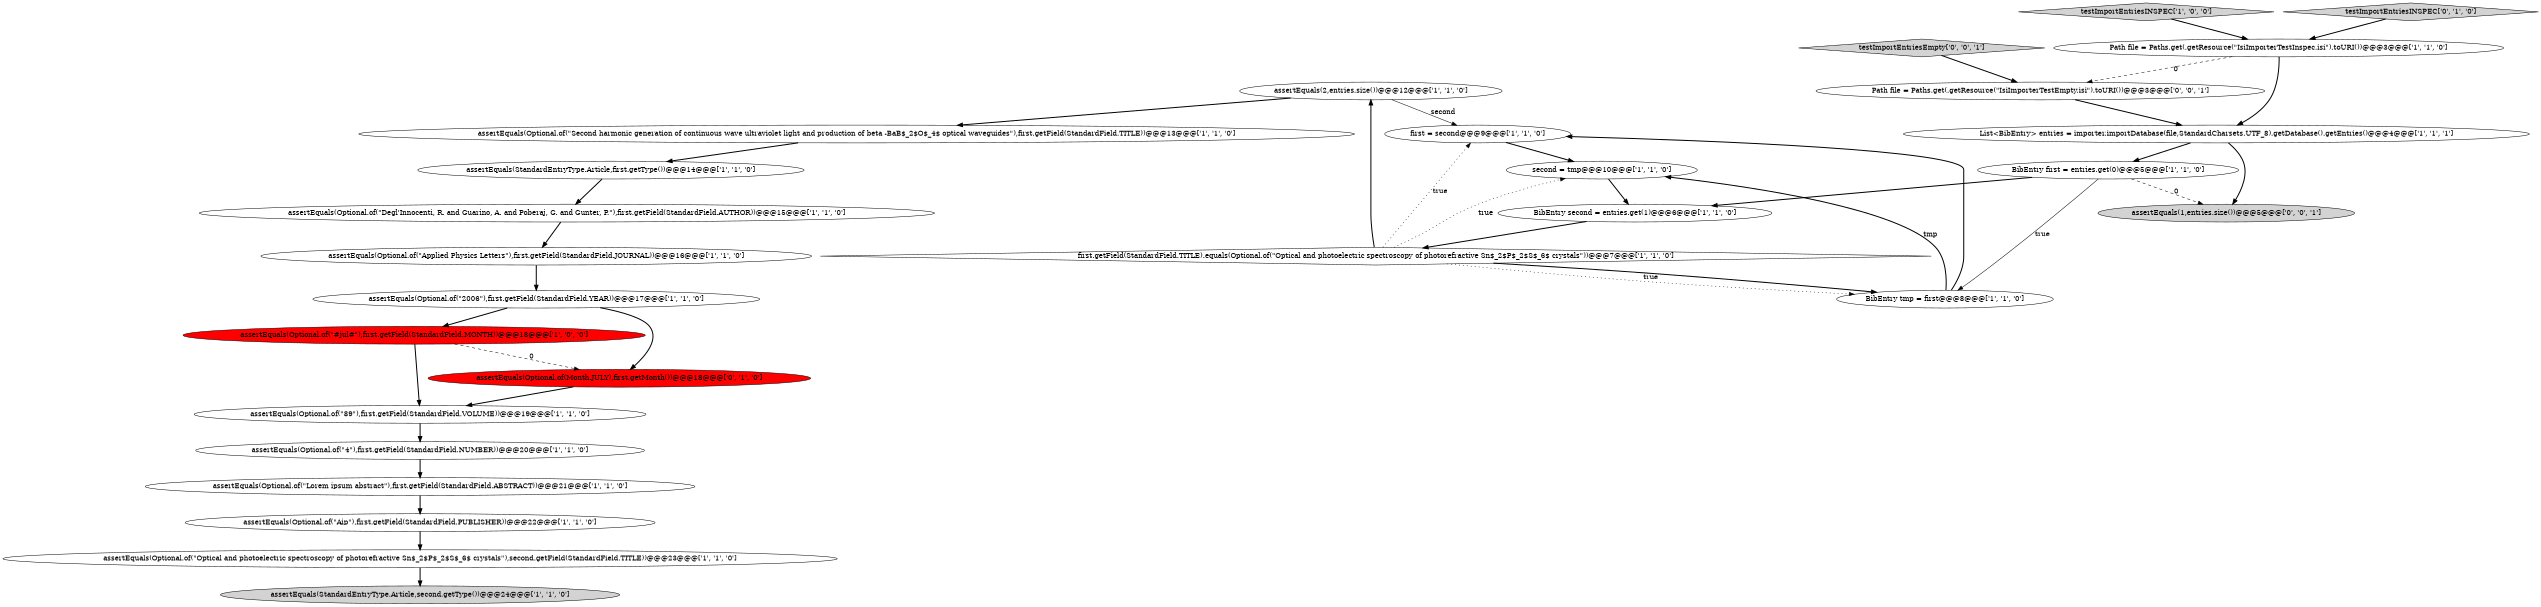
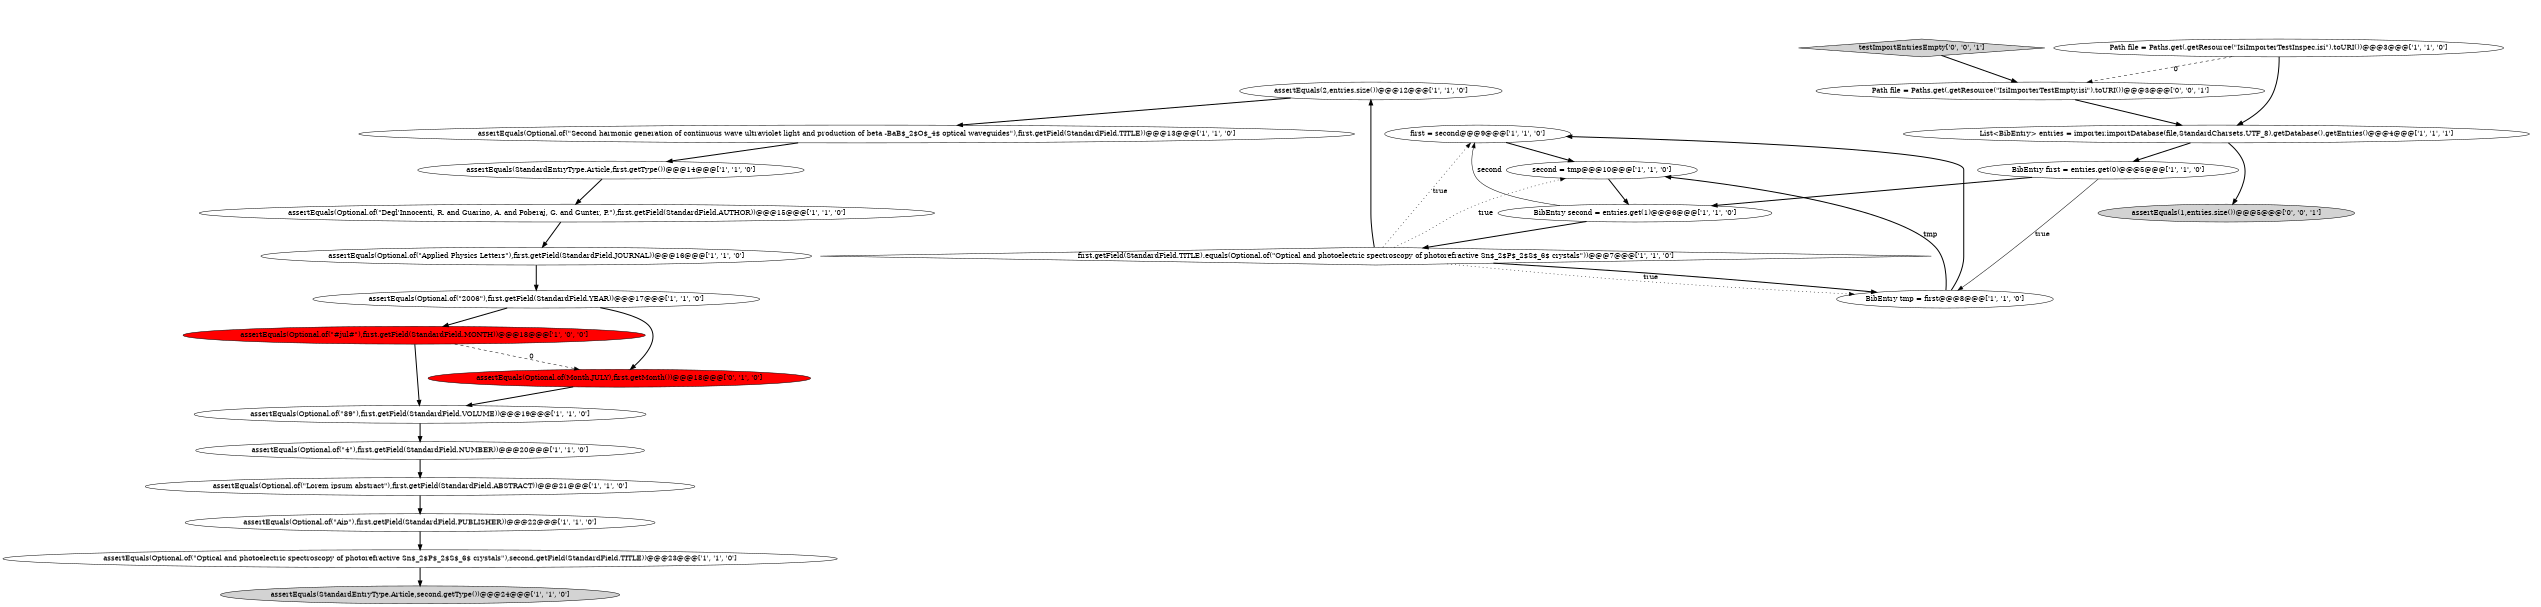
(2146, 12) -> none
(2411, 12) -> none
(1422, 112) -> (1501, 193)
(2165, 191) -> none
